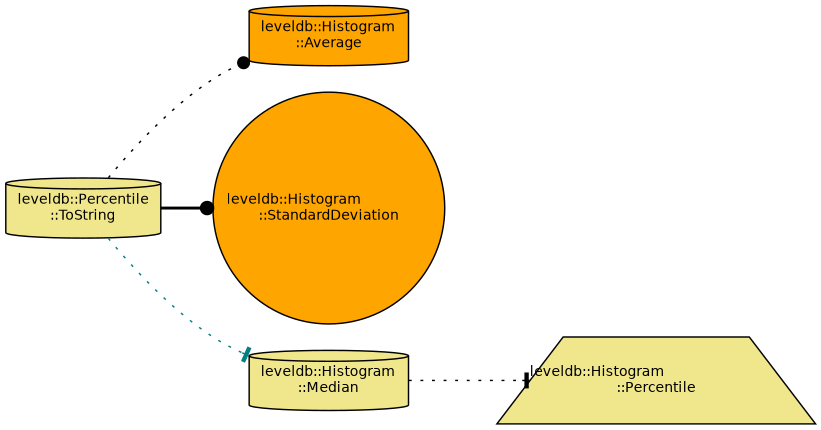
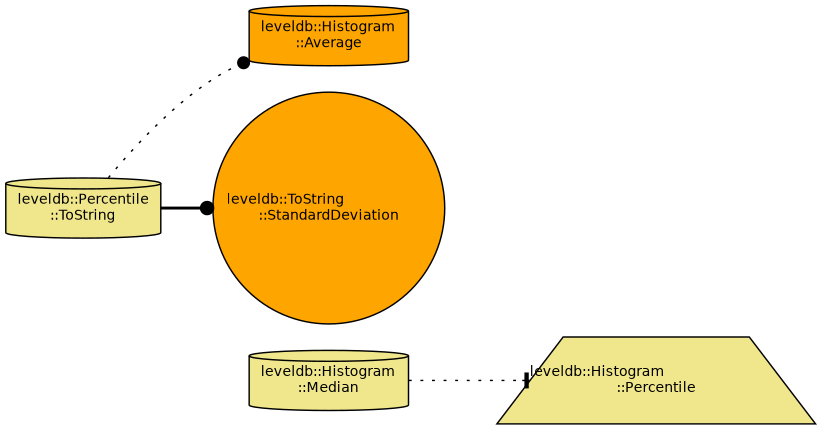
(329, 208) -> (329, 208)
(169, 303) -> none
